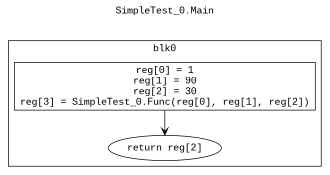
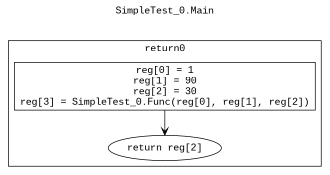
(165, 49) -> (165, 49)
